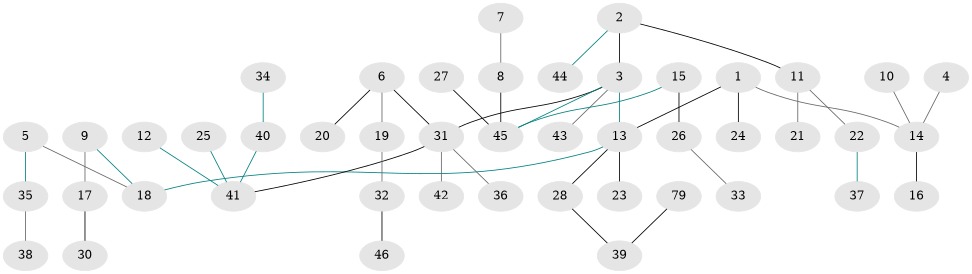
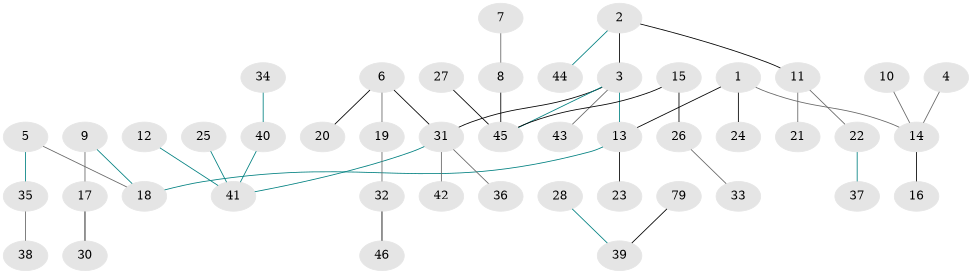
(601, 105) -> (601, 105)
(590, 167) -> none
(324, 177) -> (324, 177)
(590, 226) -> (590, 226)
